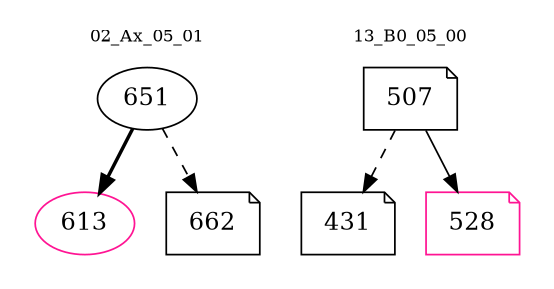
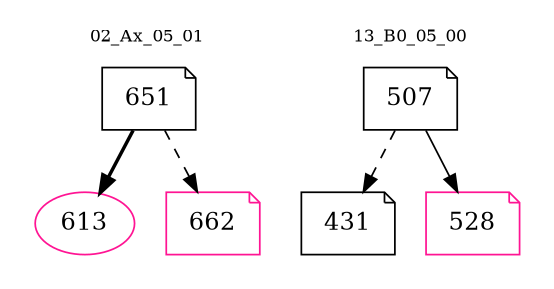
(147, 99) -> (149, 99)
(213, 223) -> (213, 223)
